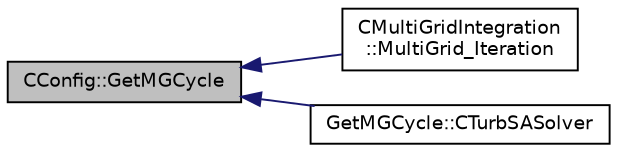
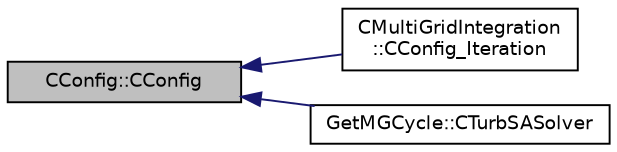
(460, 40) -> (460, 40)
(124, 82) -> (124, 82)
